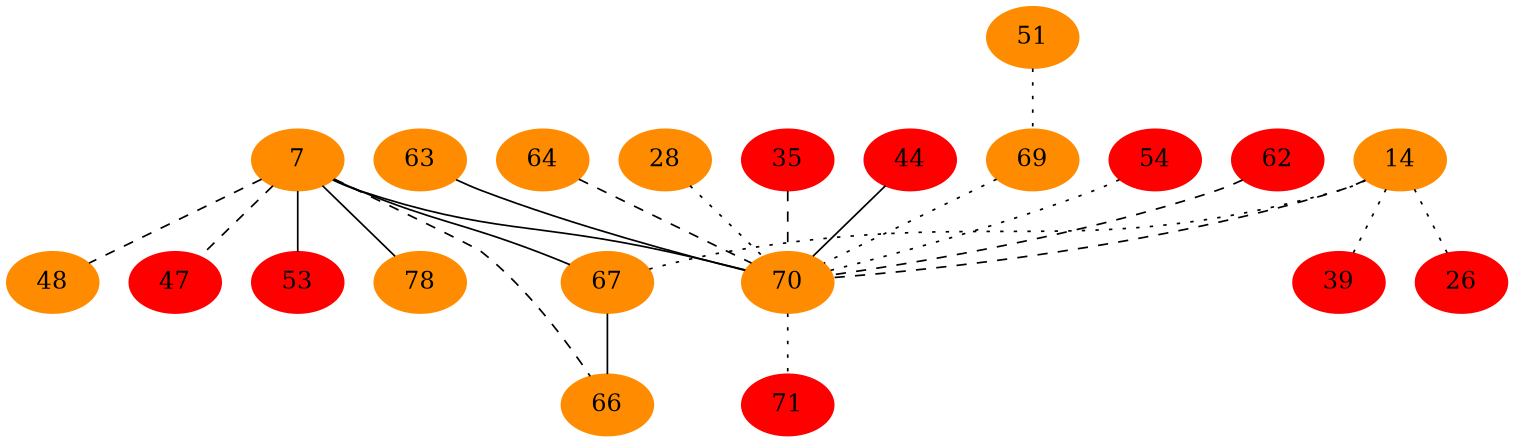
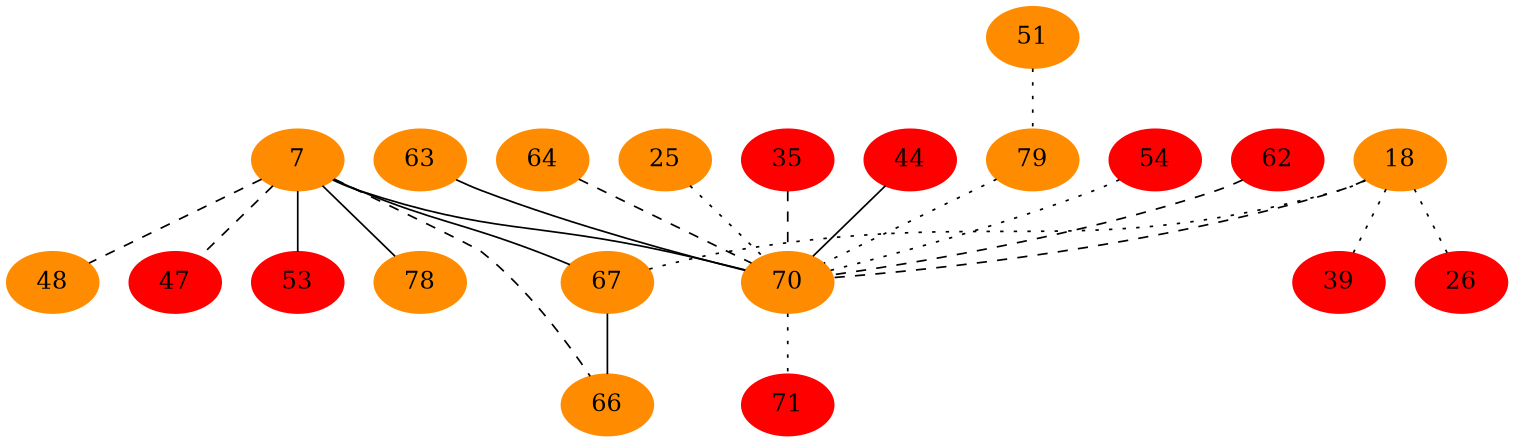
(665, 160) -> (665, 160)
(1033, 160) -> (1033, 160)
(1400, 160) -> (1400, 160)
